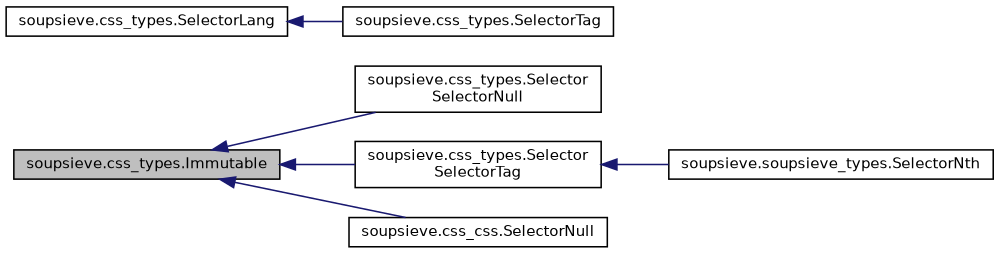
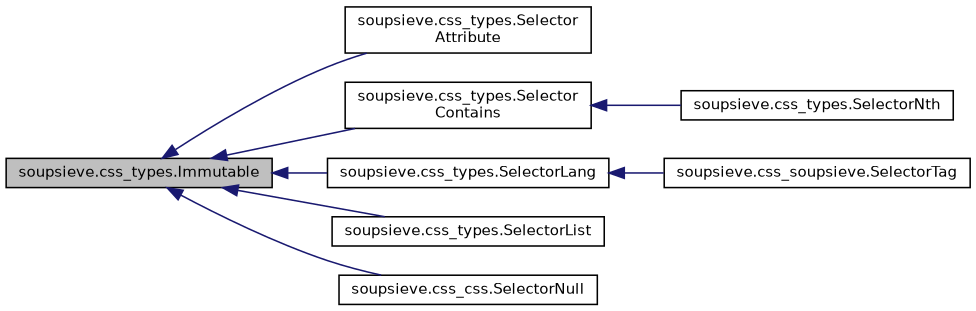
(478, 22) -> (817, 173)
(478, 89) -> (468, 30)
(478, 165) -> (468, 105)
(831, 165) -> (817, 105)
none -> (308, 173)
none -> (468, 231)
